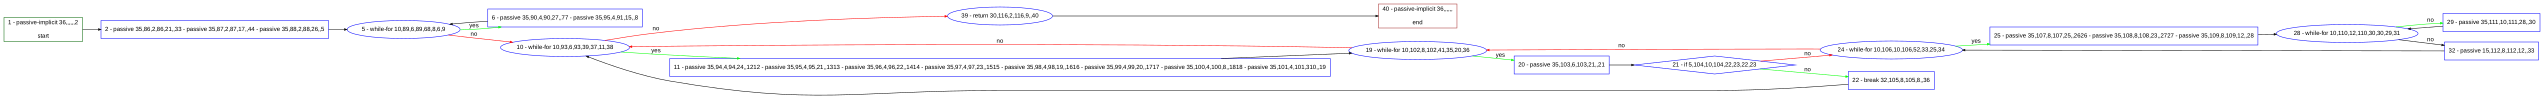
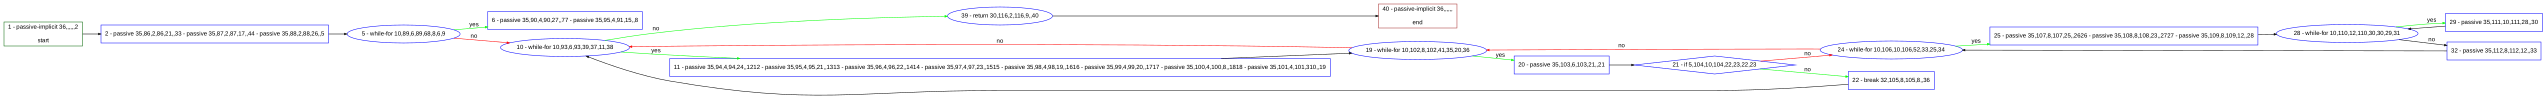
(2430, 20) -> (2432, 20)
(470, 22) -> none
(774, 23) -> (774, 23)
(2492, 51) -> (2494, 51)
